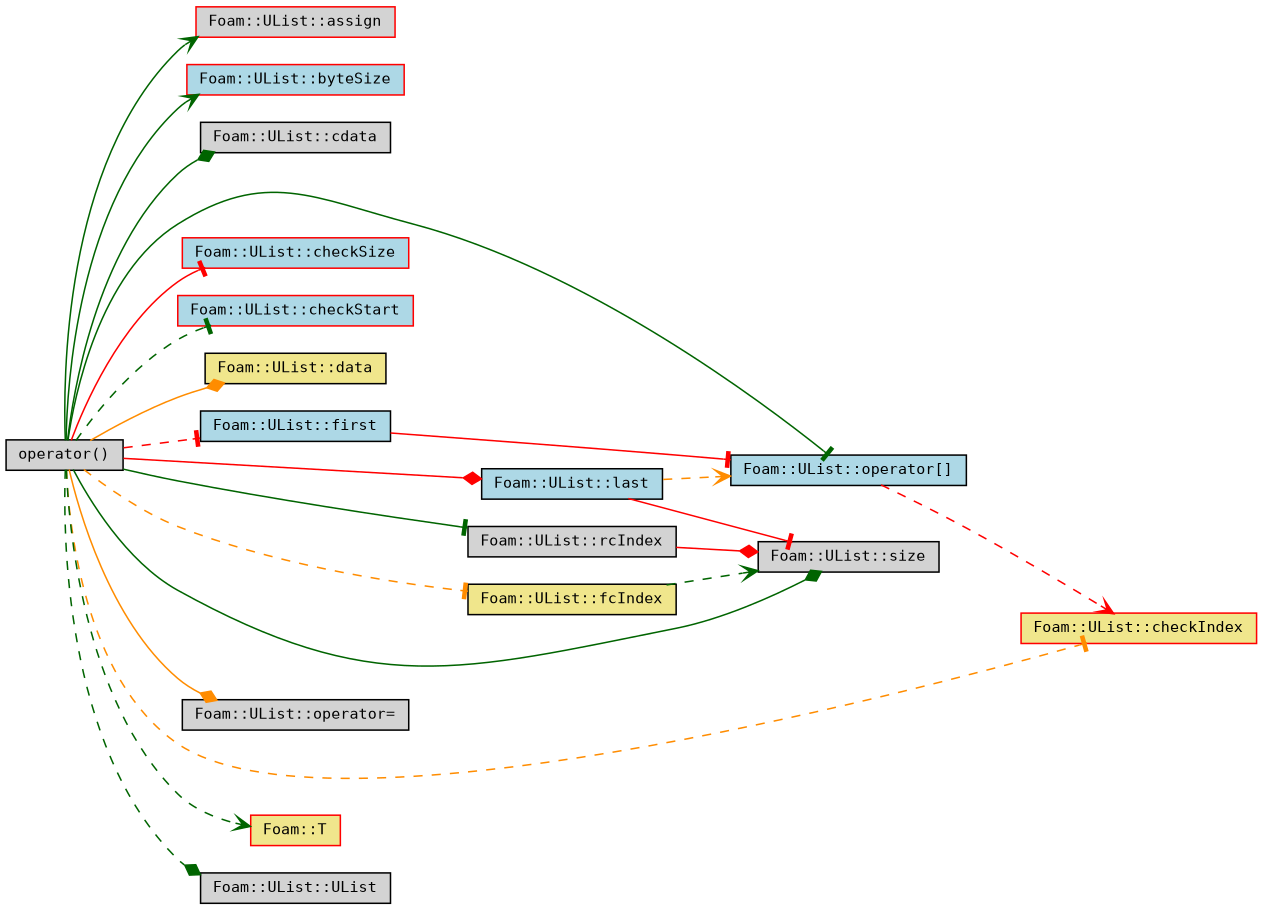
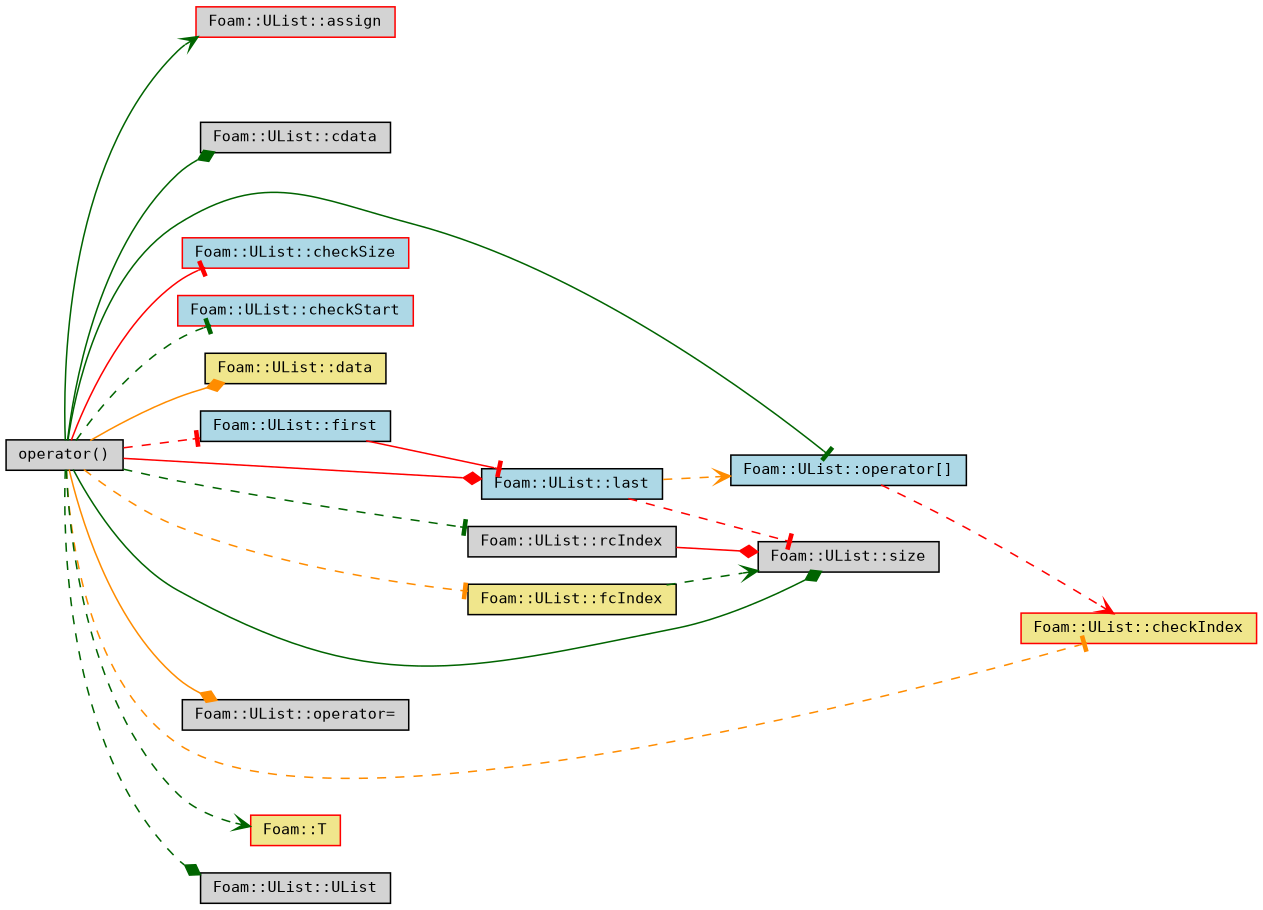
(296, 80) -> none
(557, 446) -> (430, 454)
(291, 501) -> (291, 501)
(707, 519) -> (707, 519)
